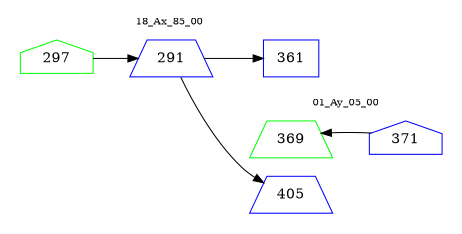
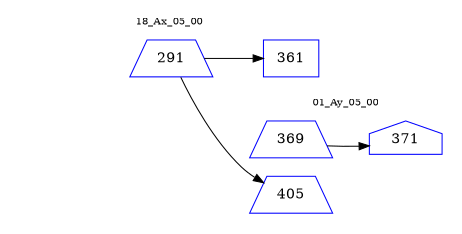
(170, 22) -> (170, 22)
(57, 58) -> none
(352, 132) -> (343, 146)
(291, 139) -> (291, 139)
